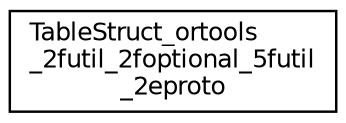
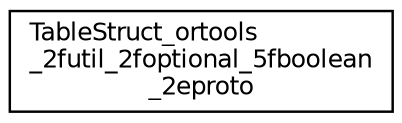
(173, 61) -> (201, 61)
